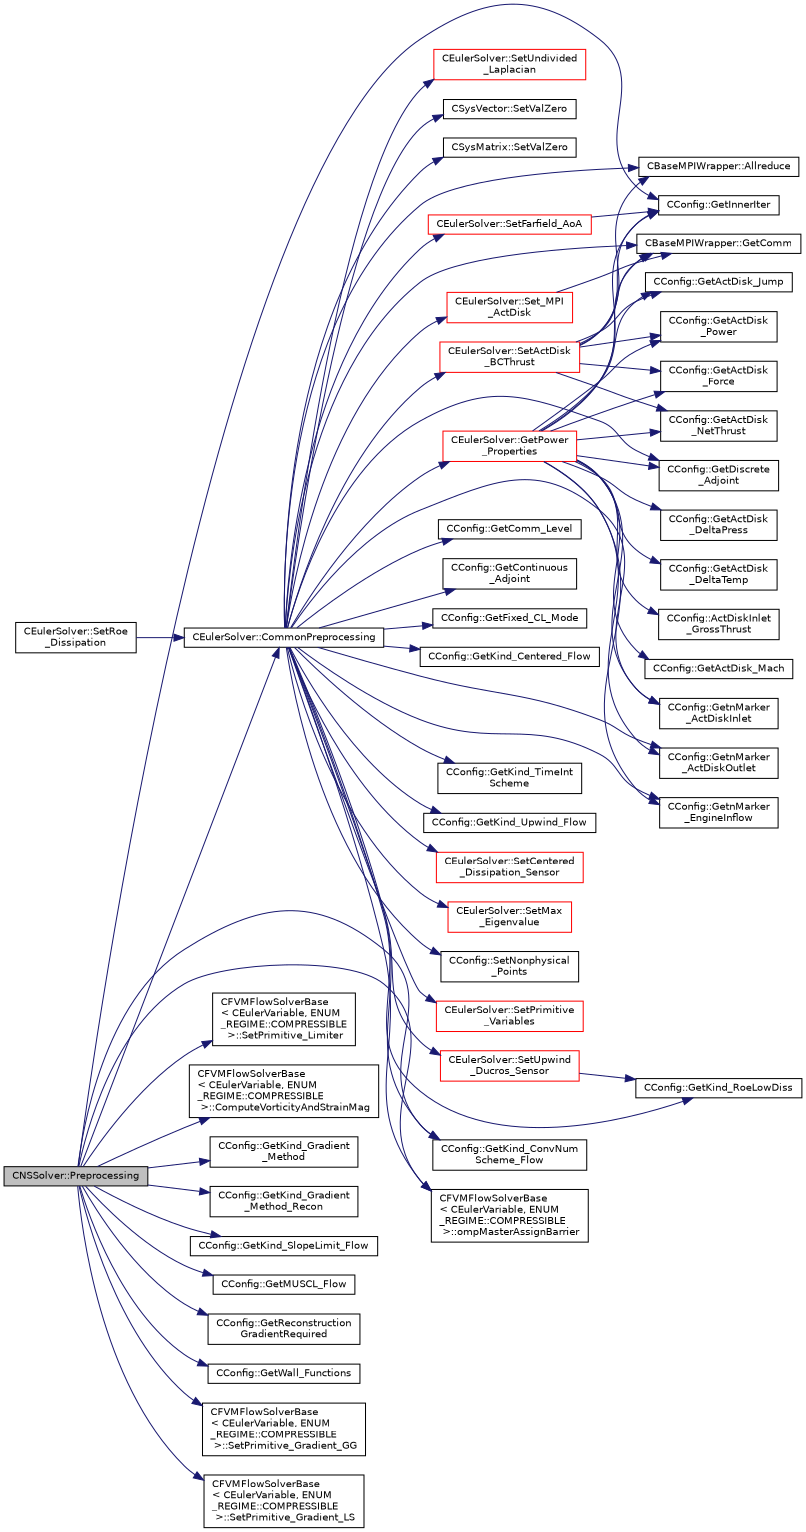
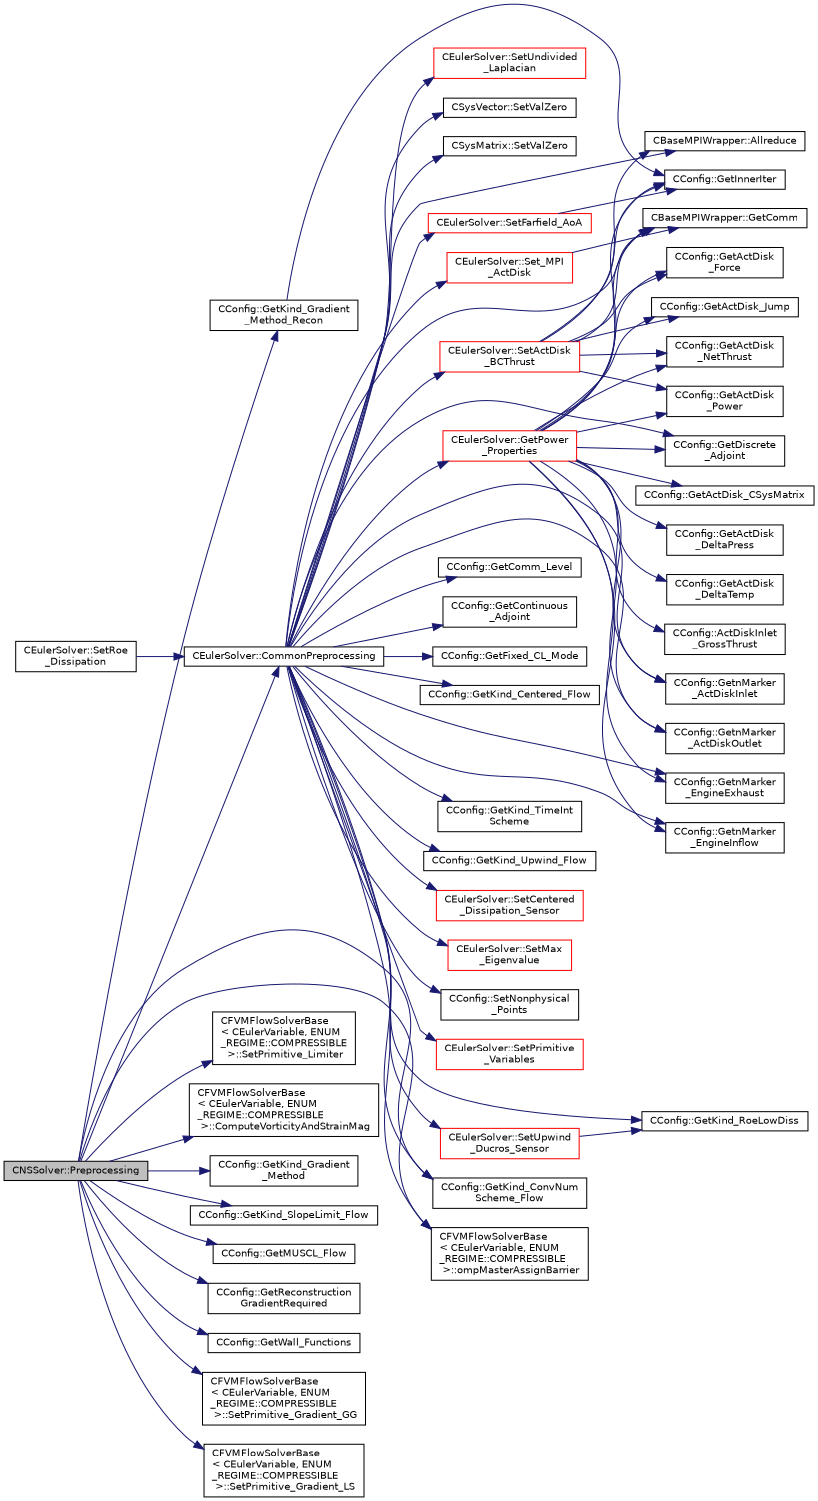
(235, 401) -> (441, 26)
(719, 669) -> (725, 496)
none -> (725, 788)
